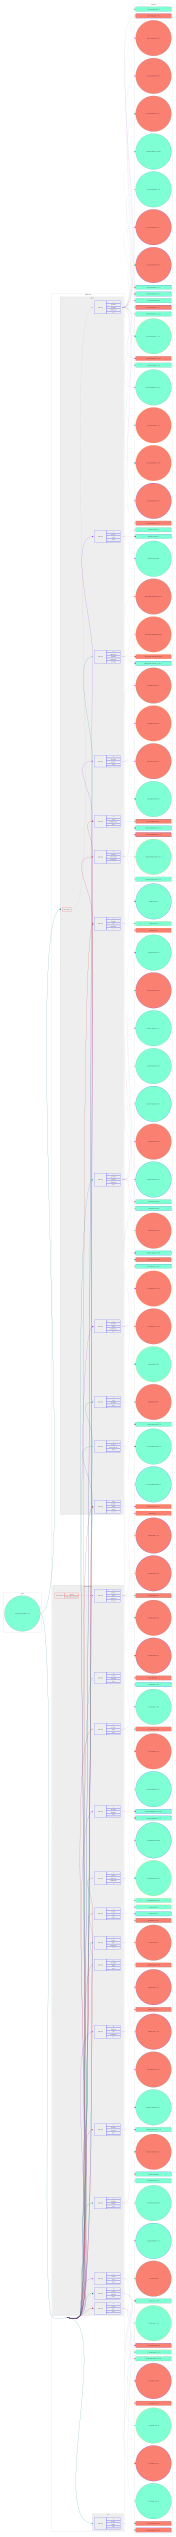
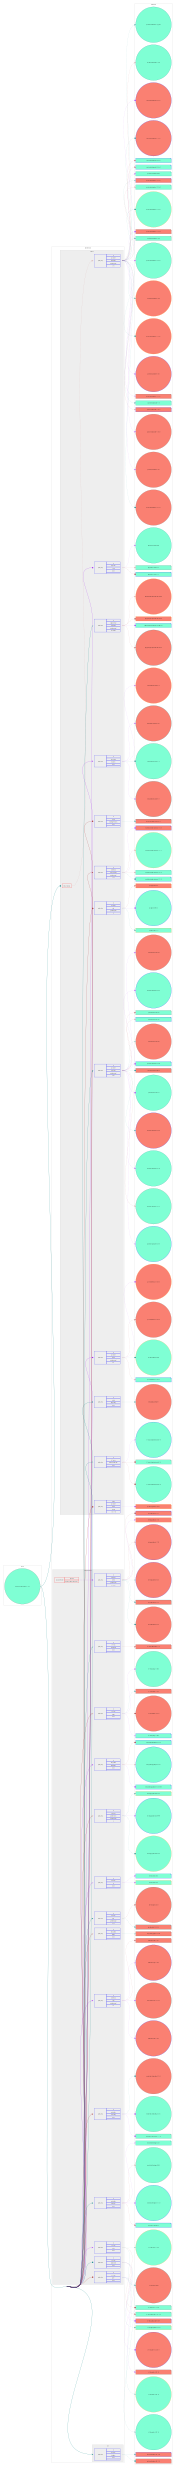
(154, 1656) -> (154, 1513)
(154, 2463) -> none
